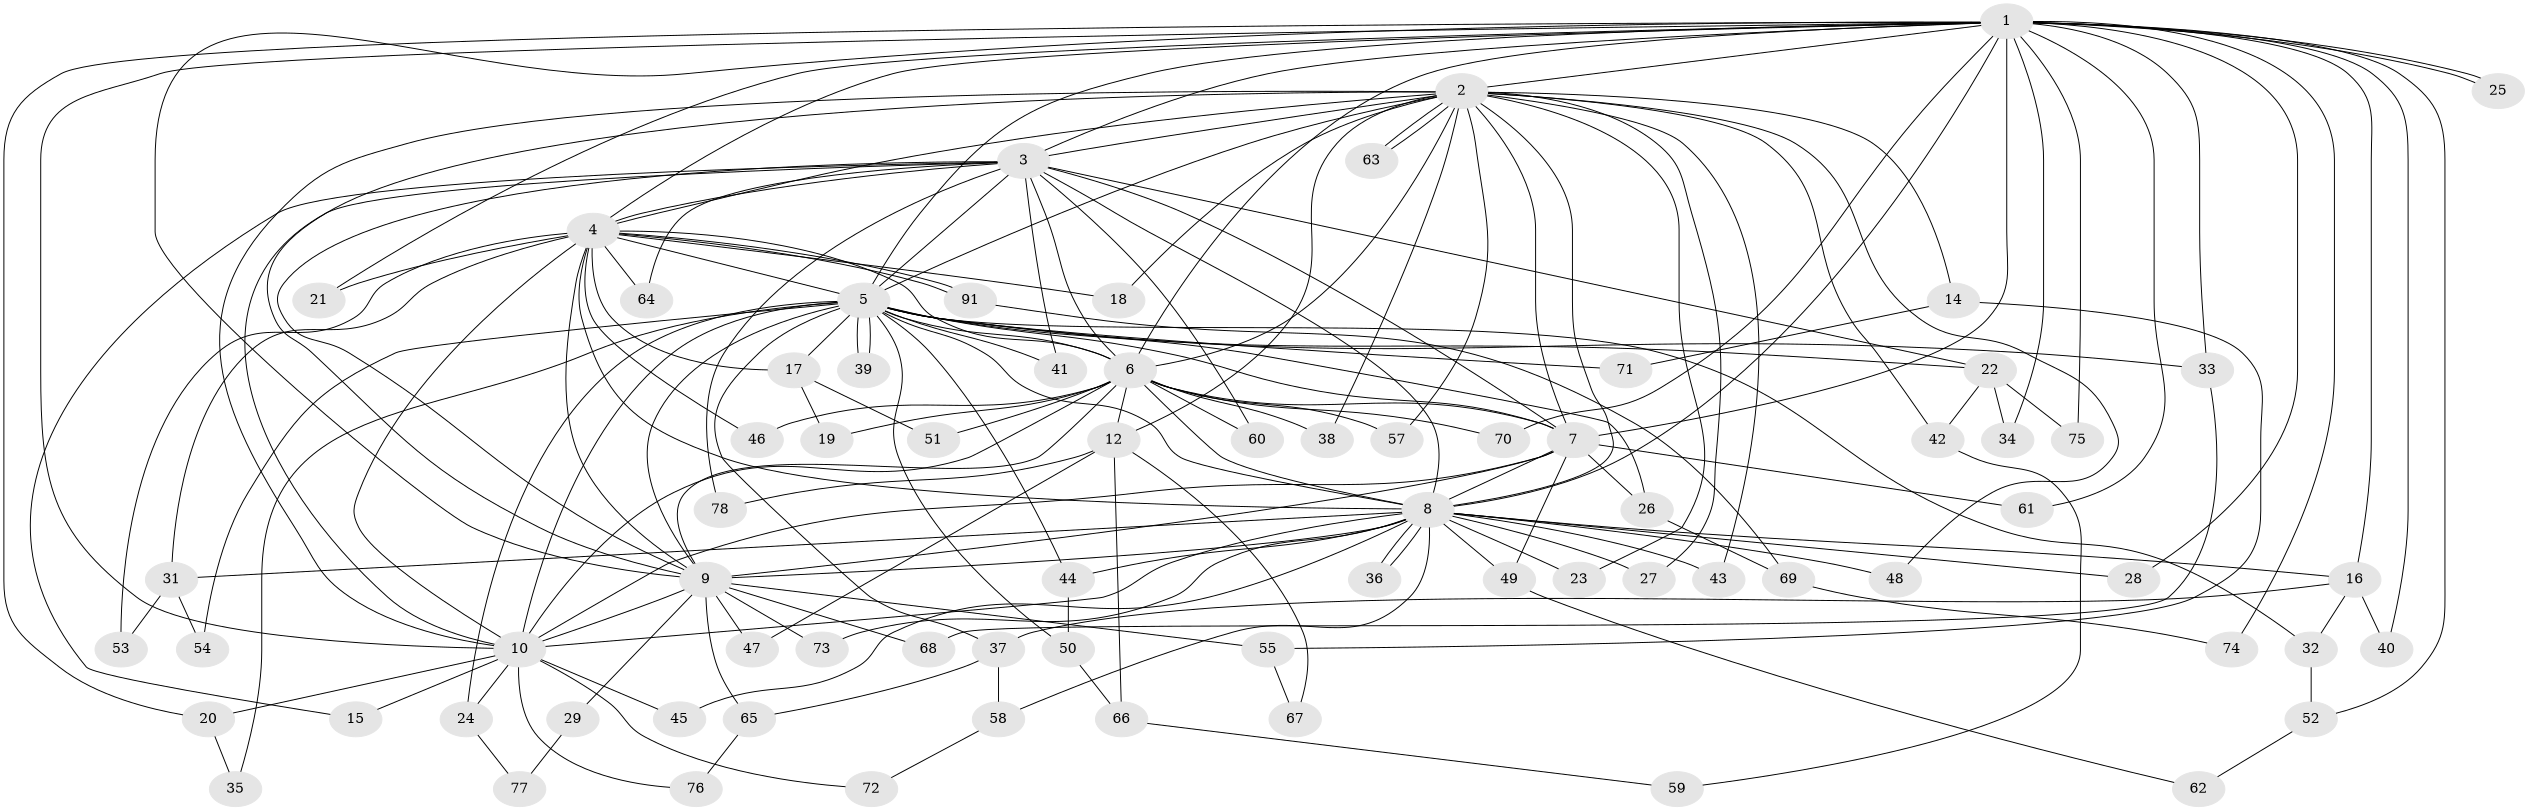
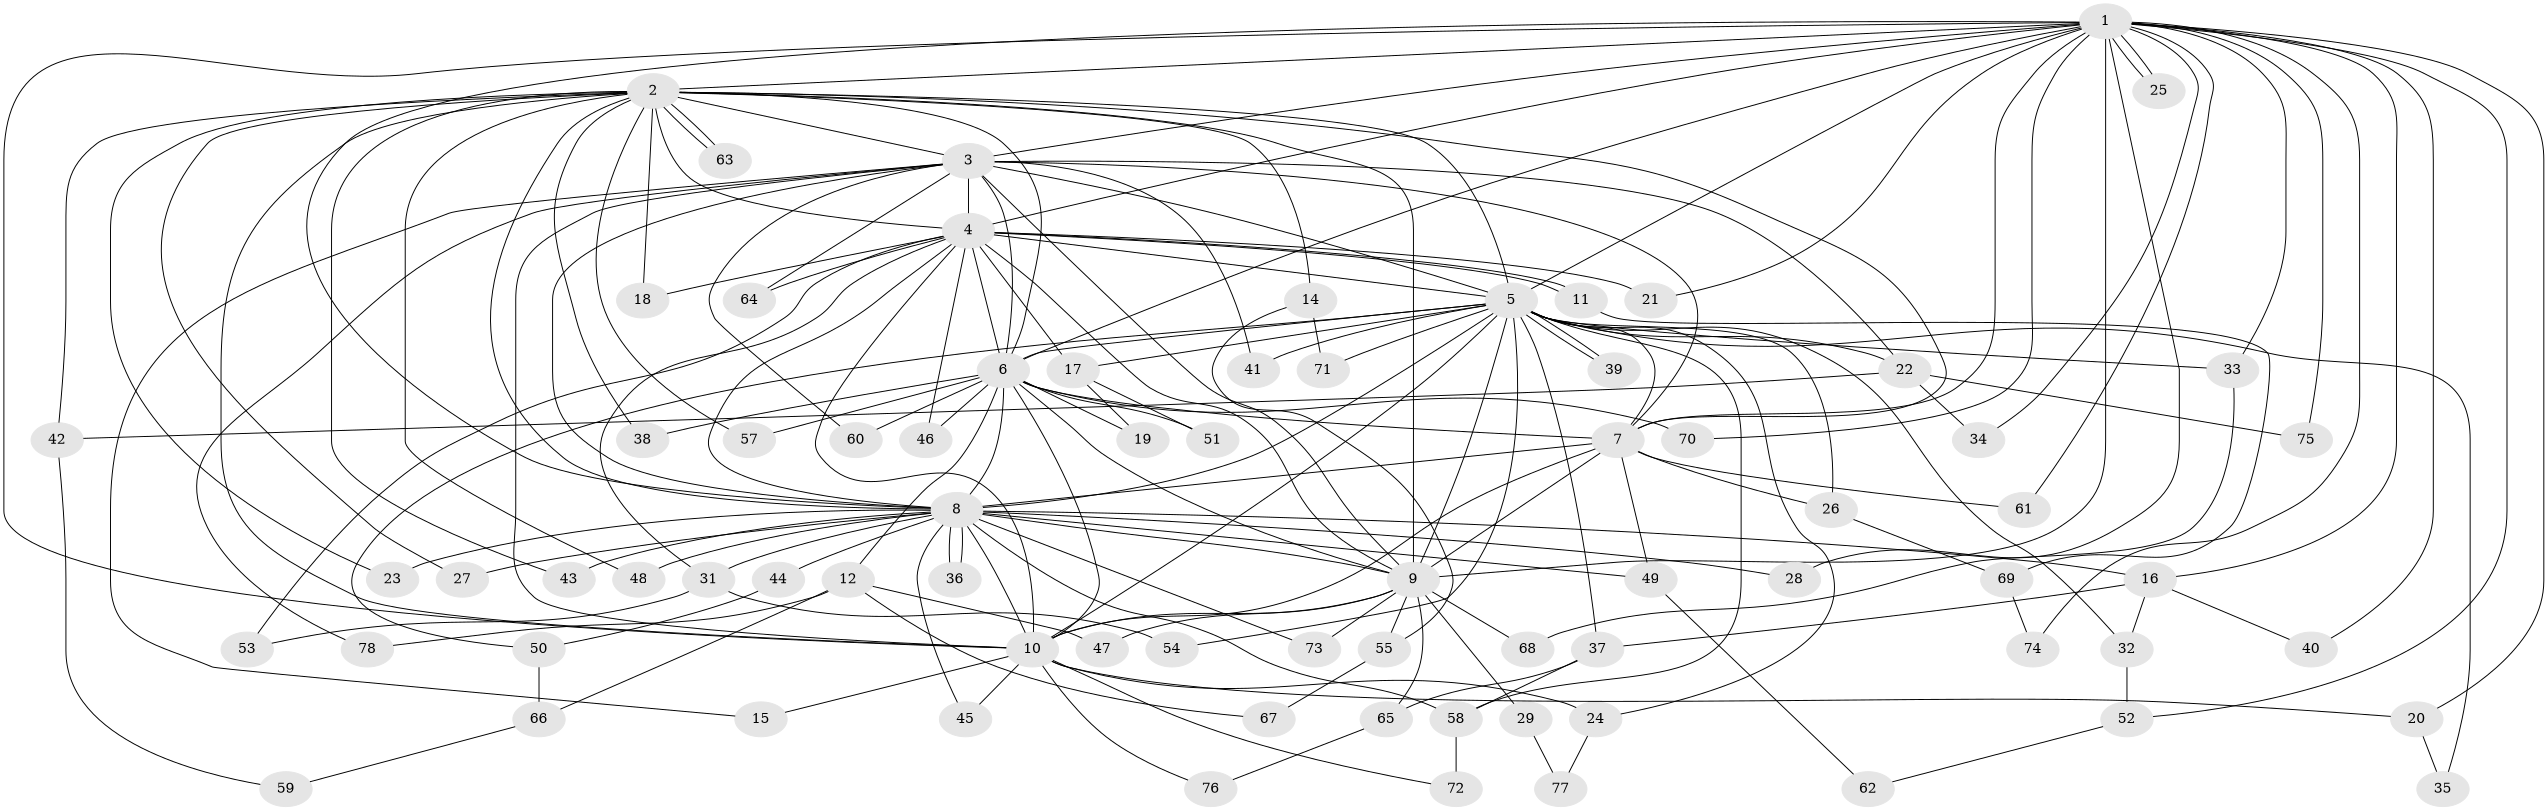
(1311, 258) -> none
(970, 301) -> (1581, 301)
(991, 433) -> (1741, 520)
